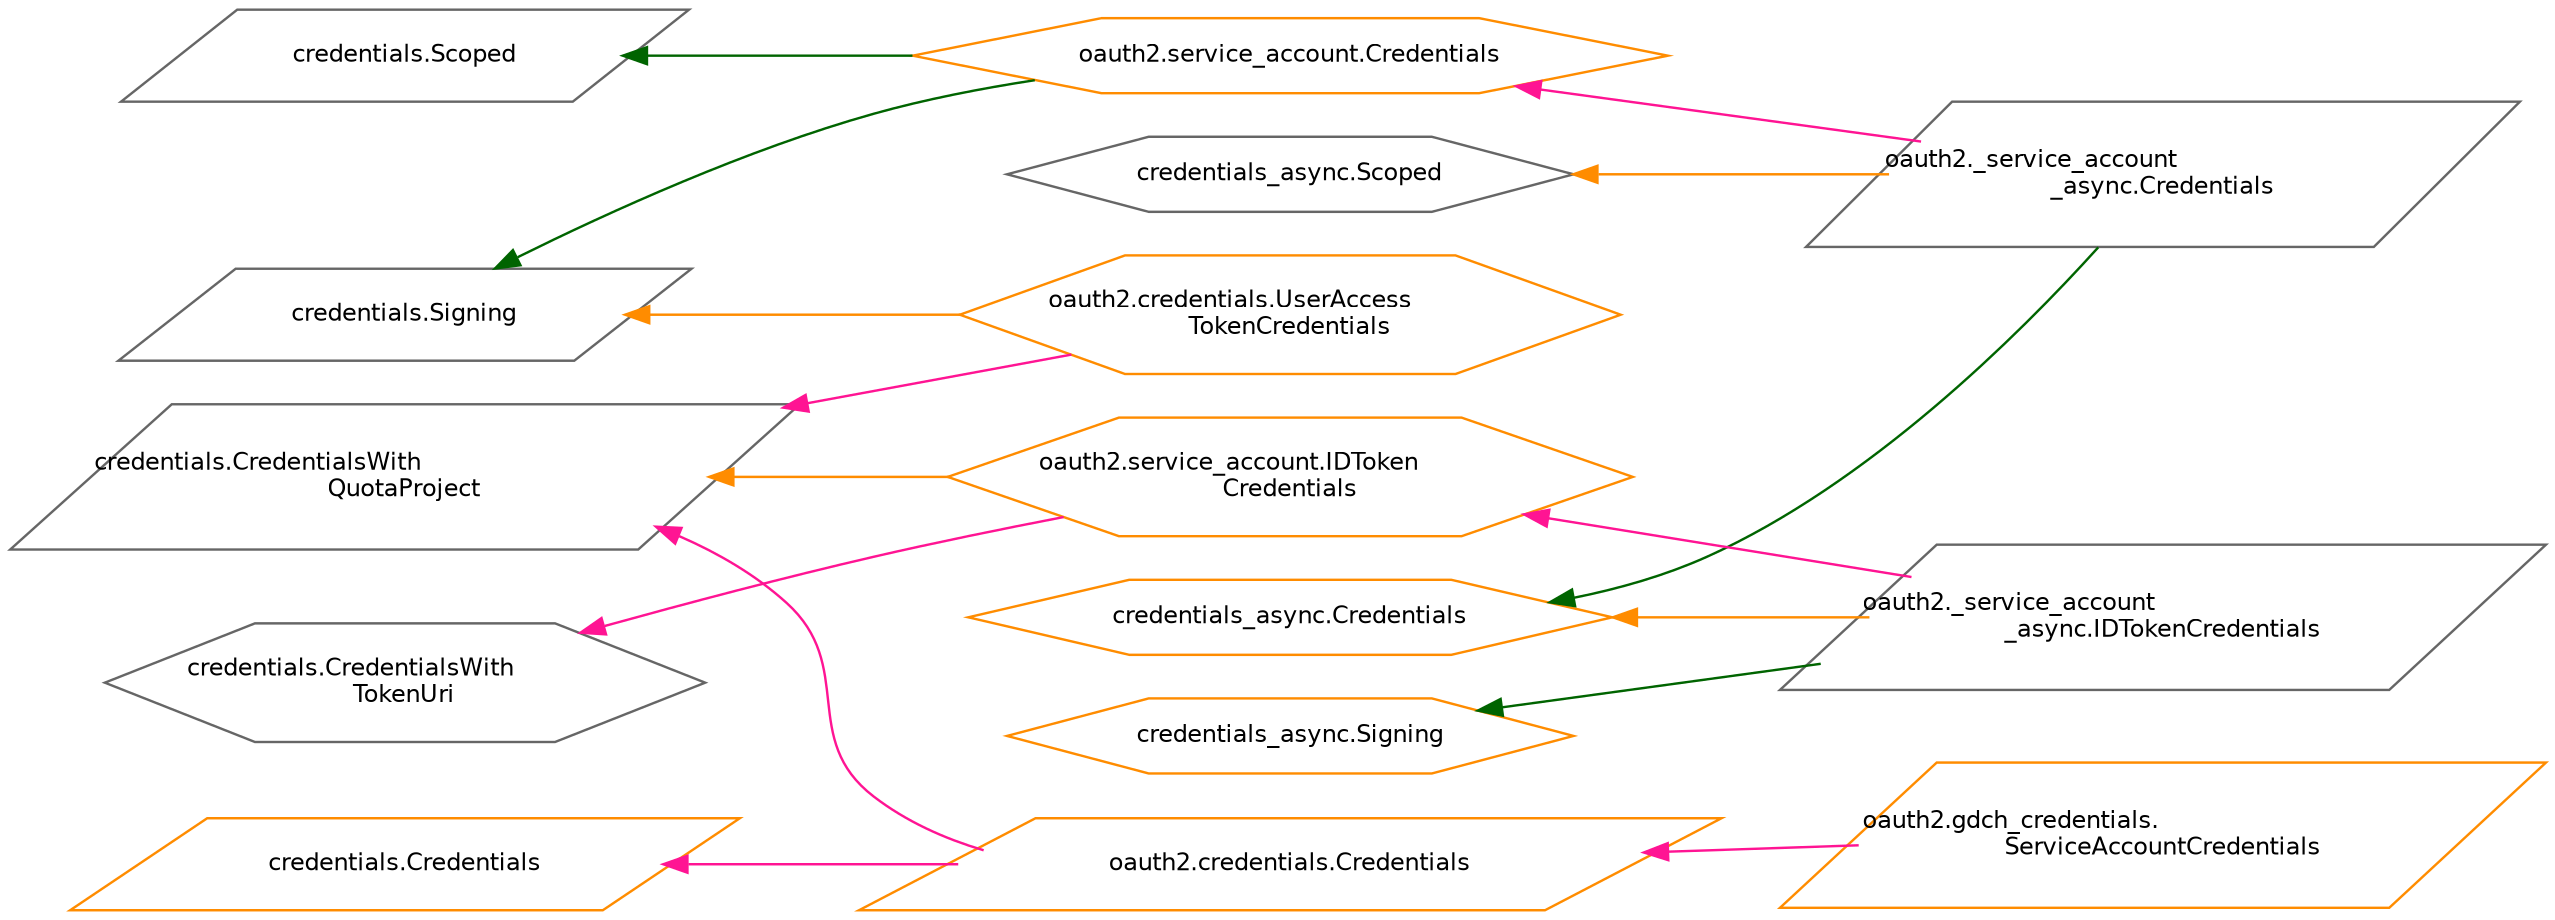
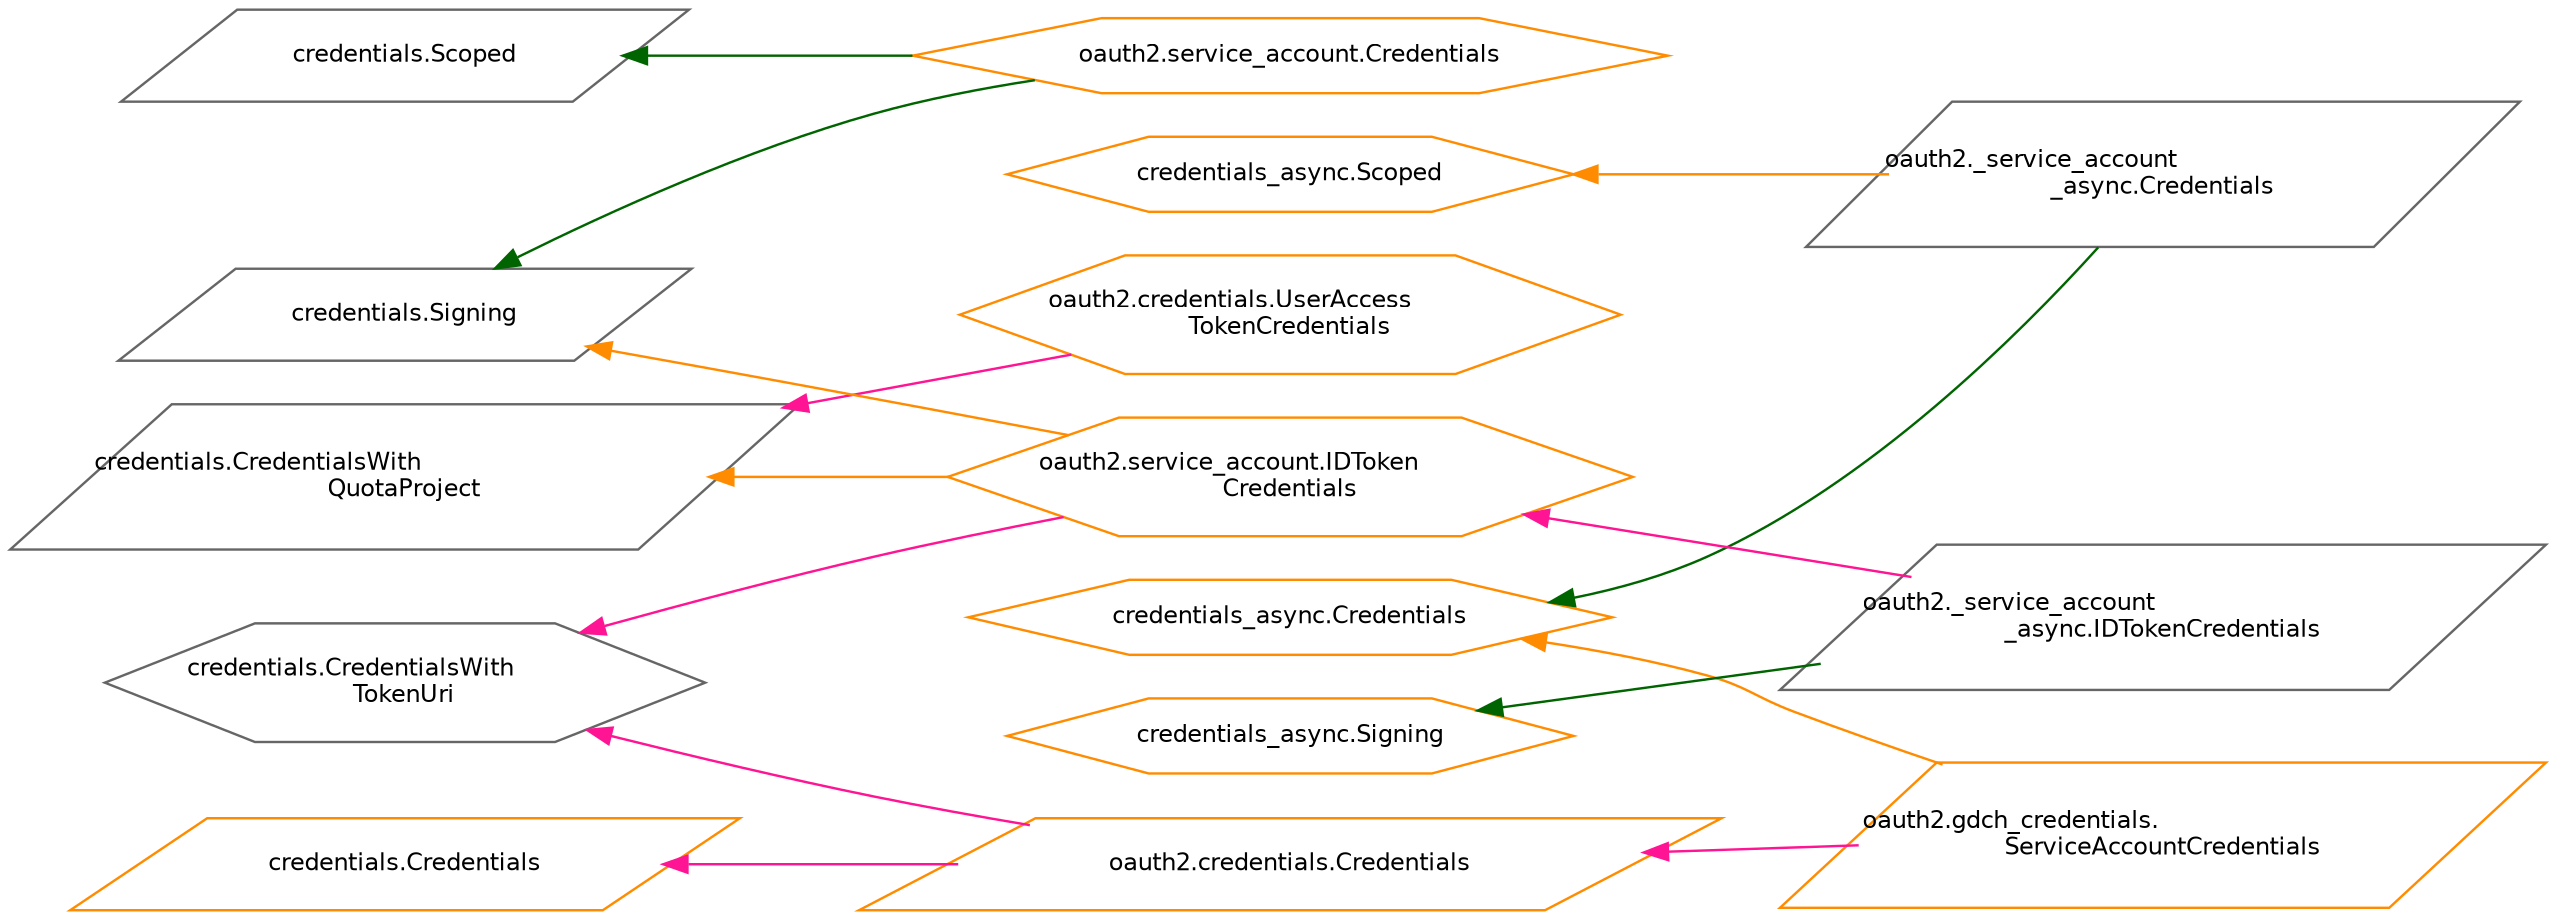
(1731, 116) -> none
(1290, 174) -> (1290, 174)
(805, 315) -> (806, 386)
(1753, 617) -> (1748, 691)
(828, 699) -> (819, 785)
